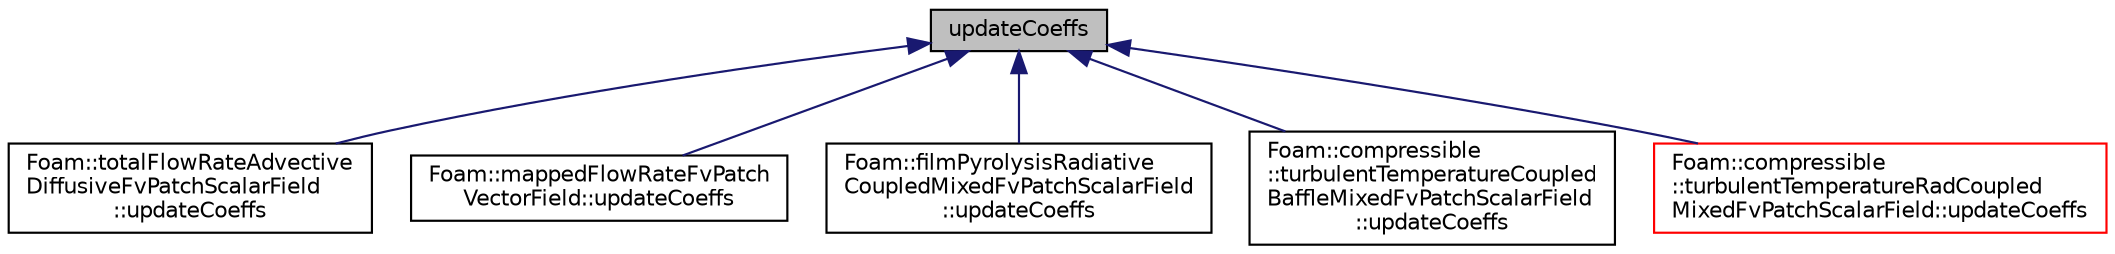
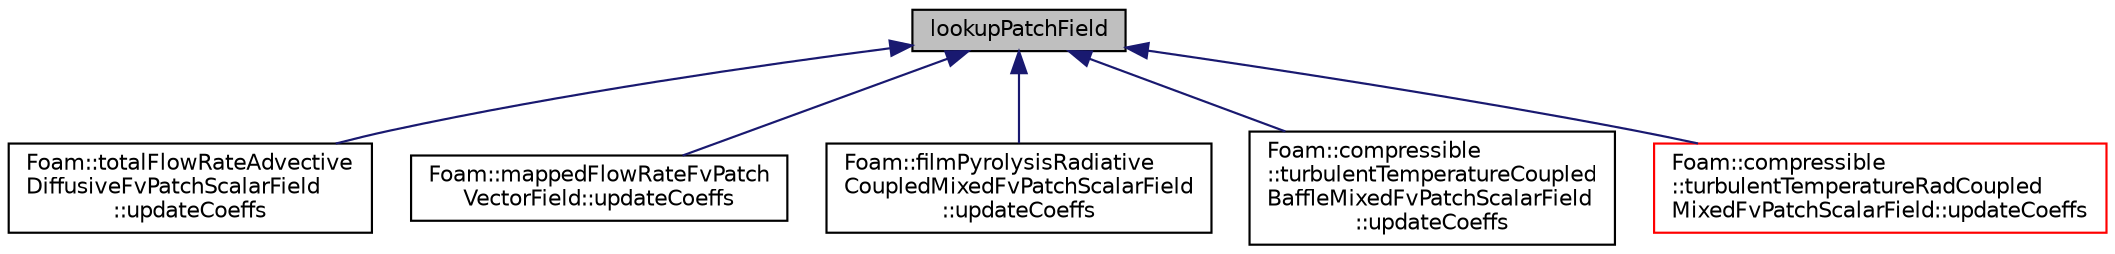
(1019, 30) -> (1019, 30)
